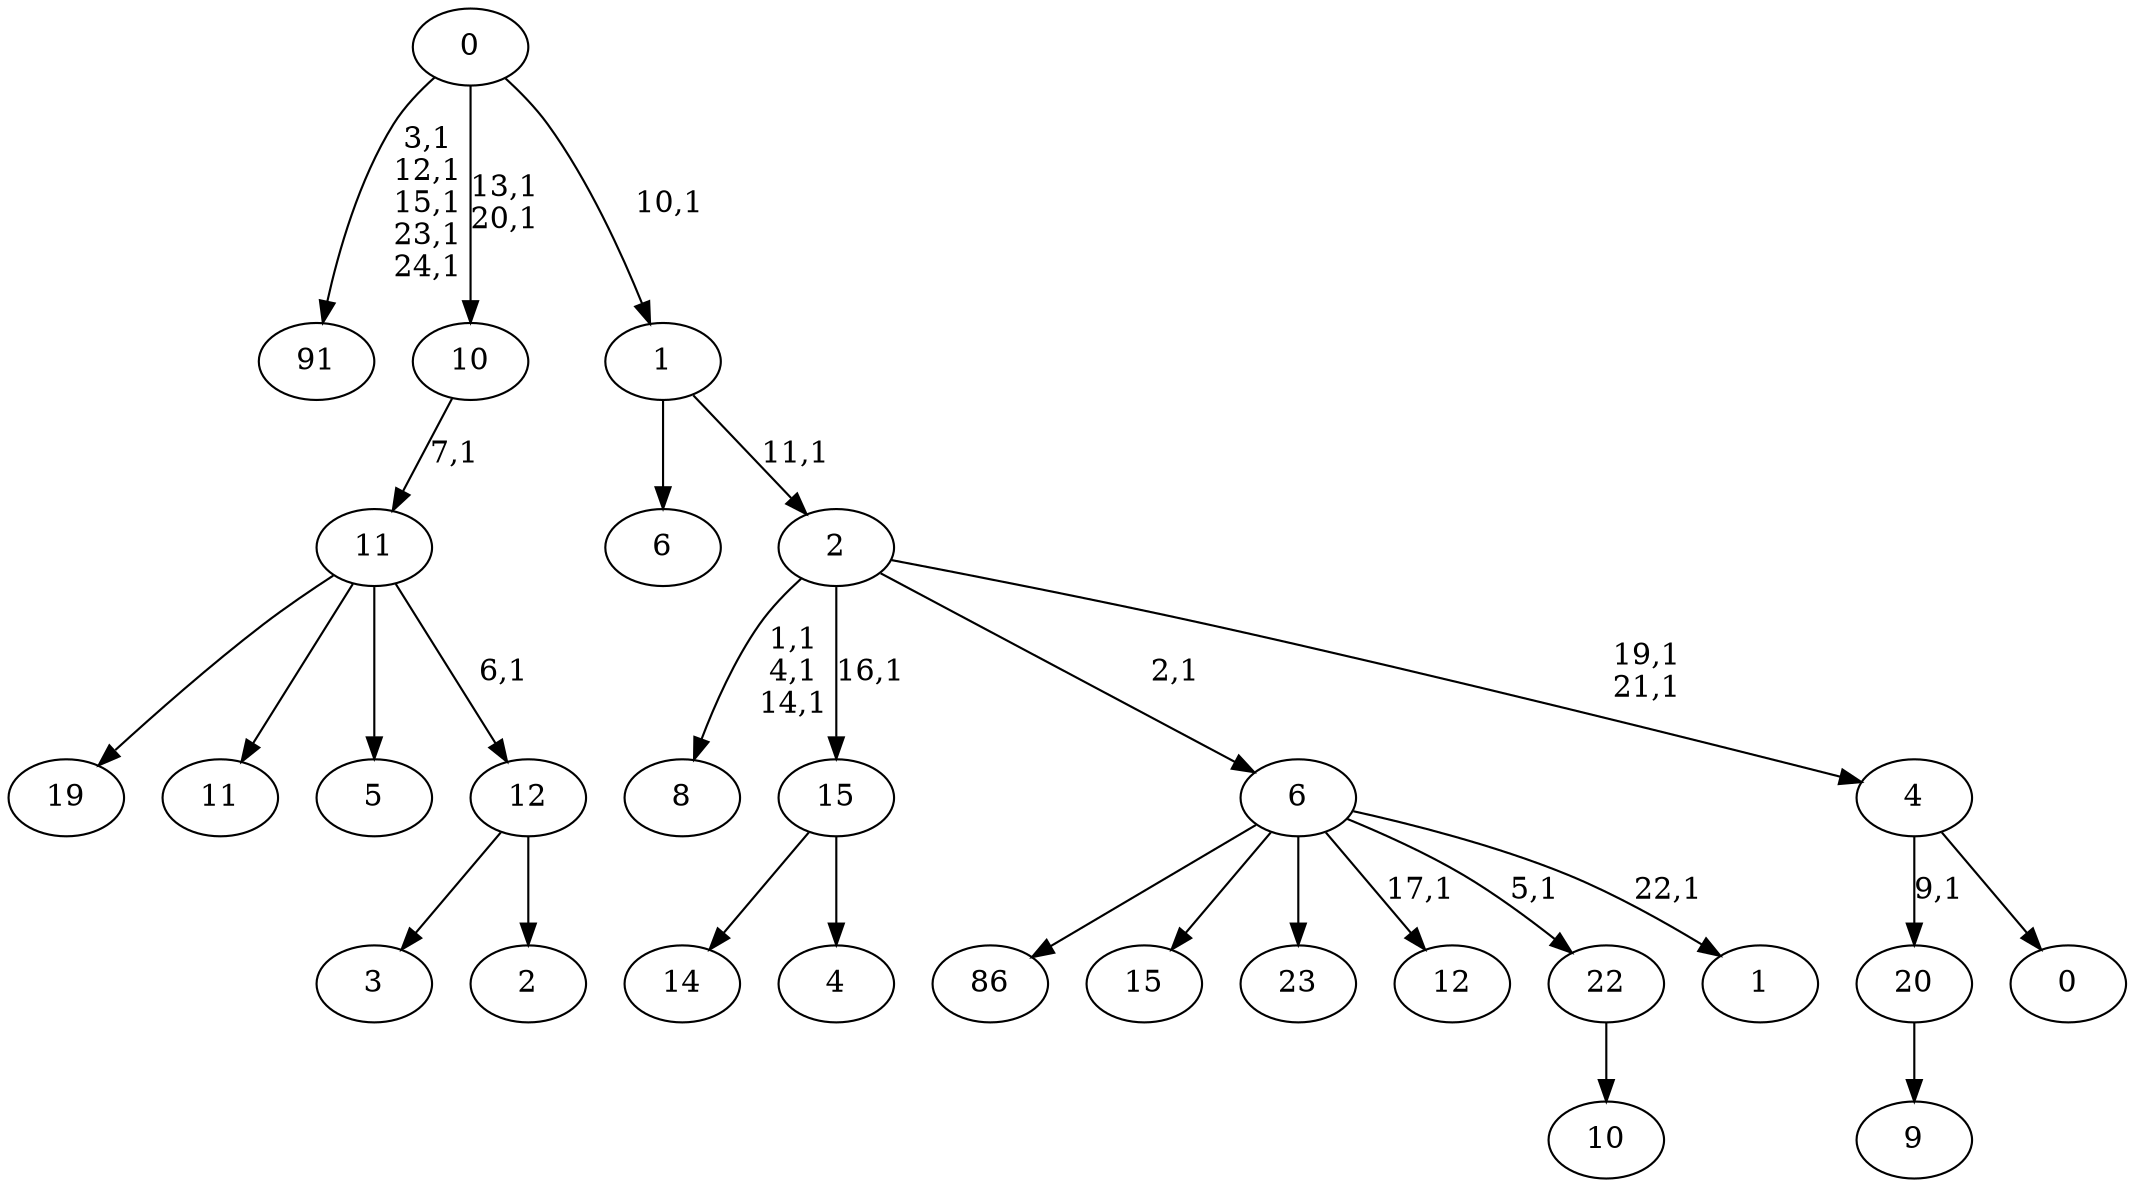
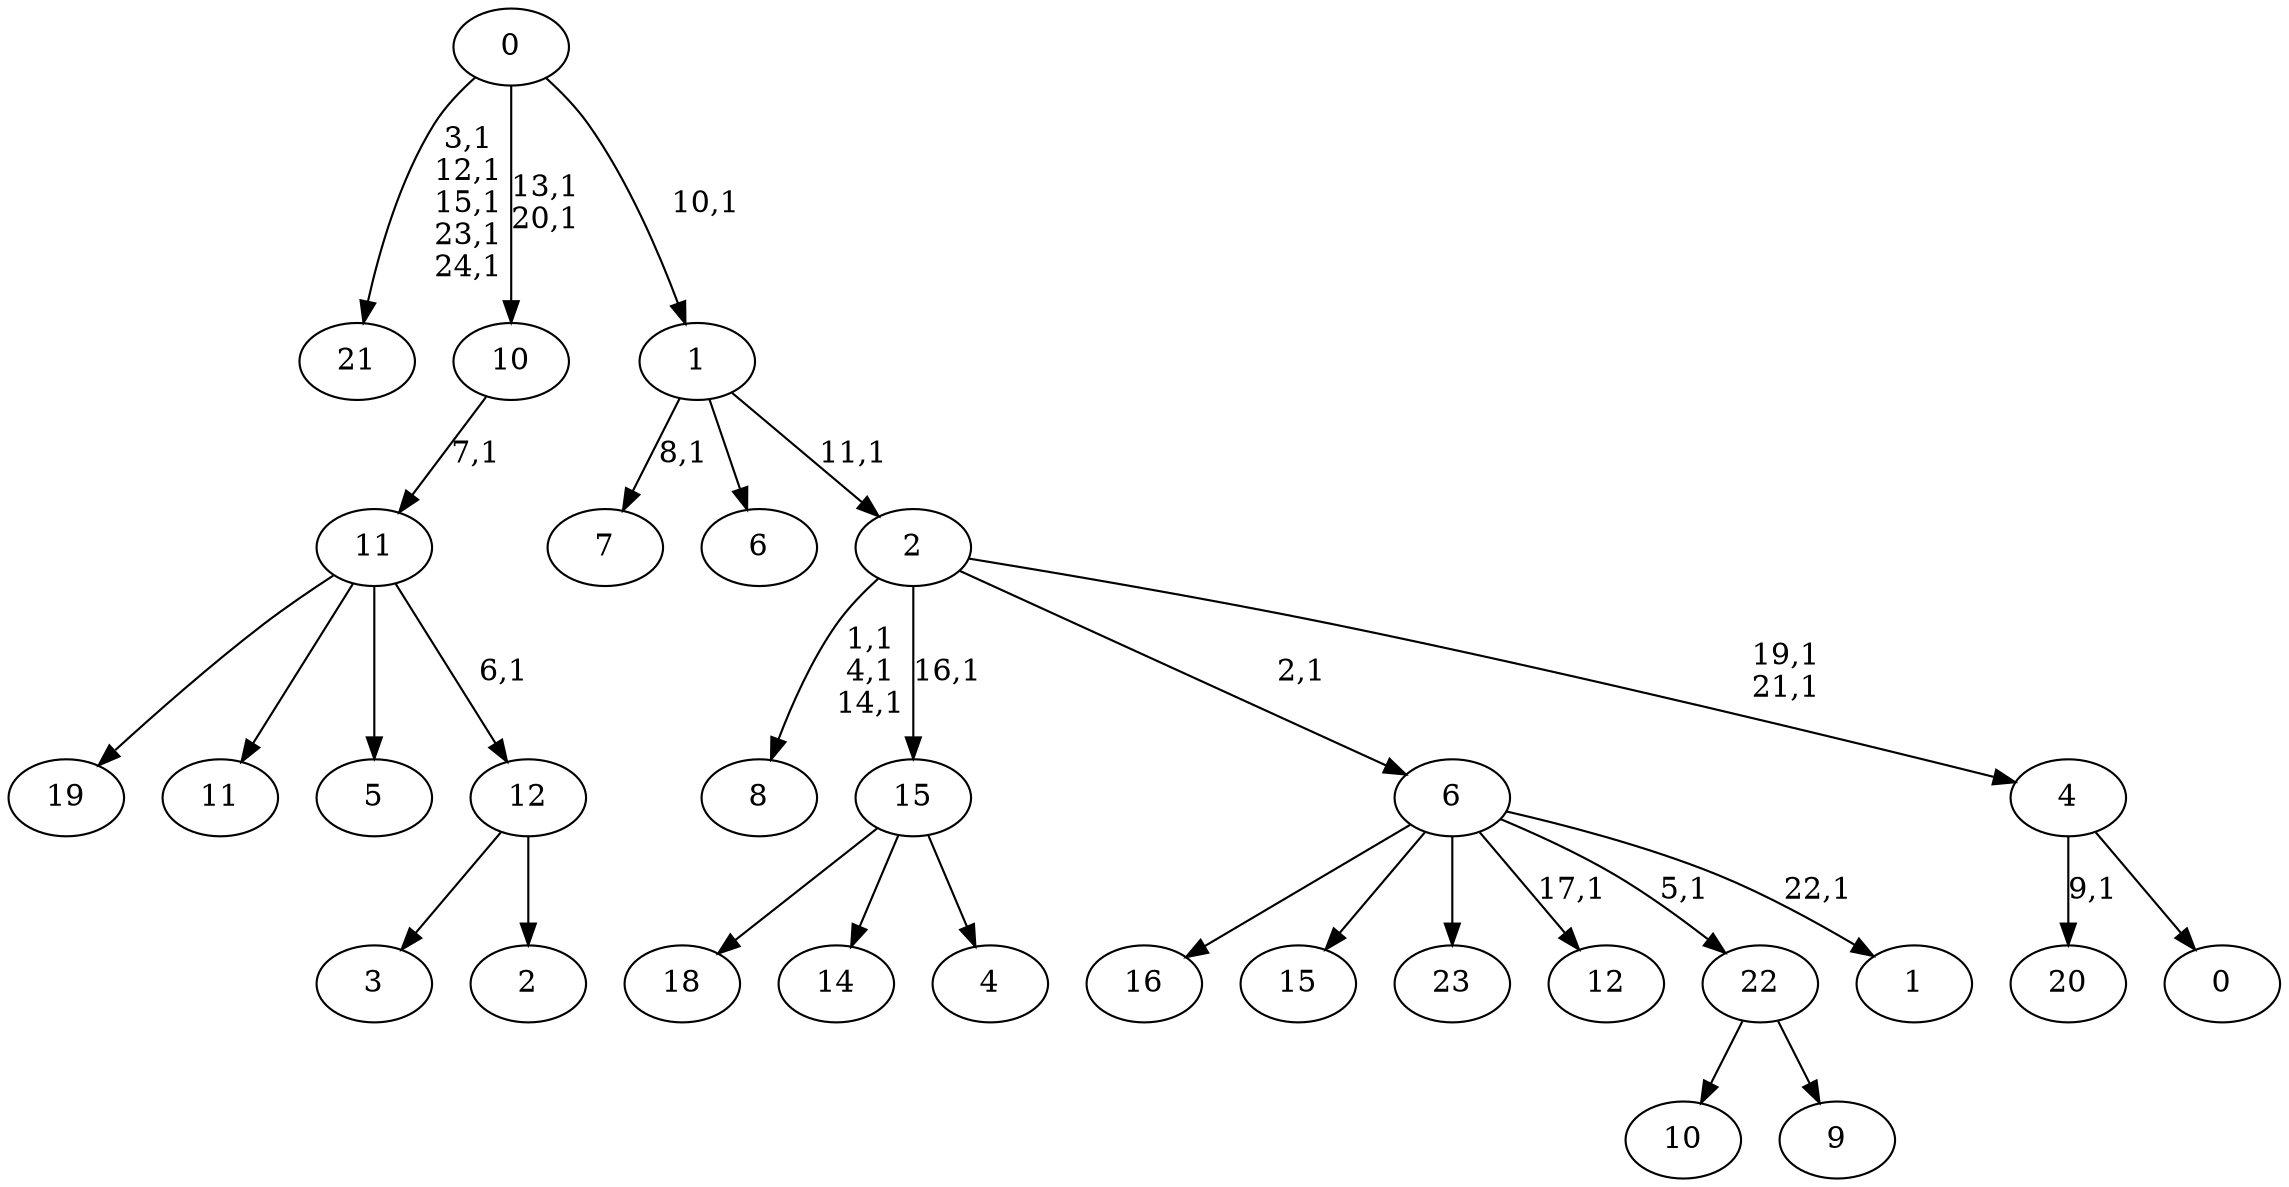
(317, 361) -> (357, 361)
none -> (605, 548)
none -> (682, 984)
(990, 984) -> (1144, 984)
(1914, 1051) -> (1794, 1052)
